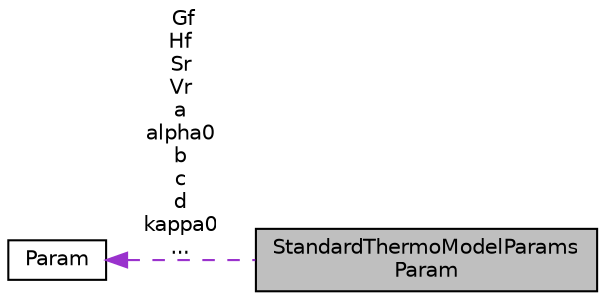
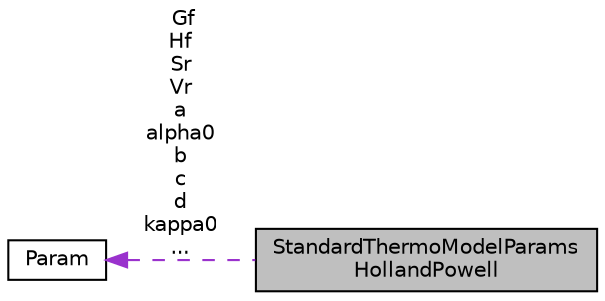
(427, 260) -> (427, 260)
